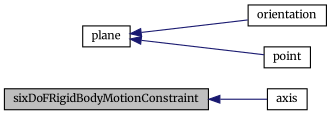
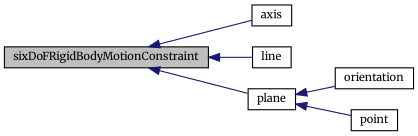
none -> (272, 57)
none -> (204, 82)
